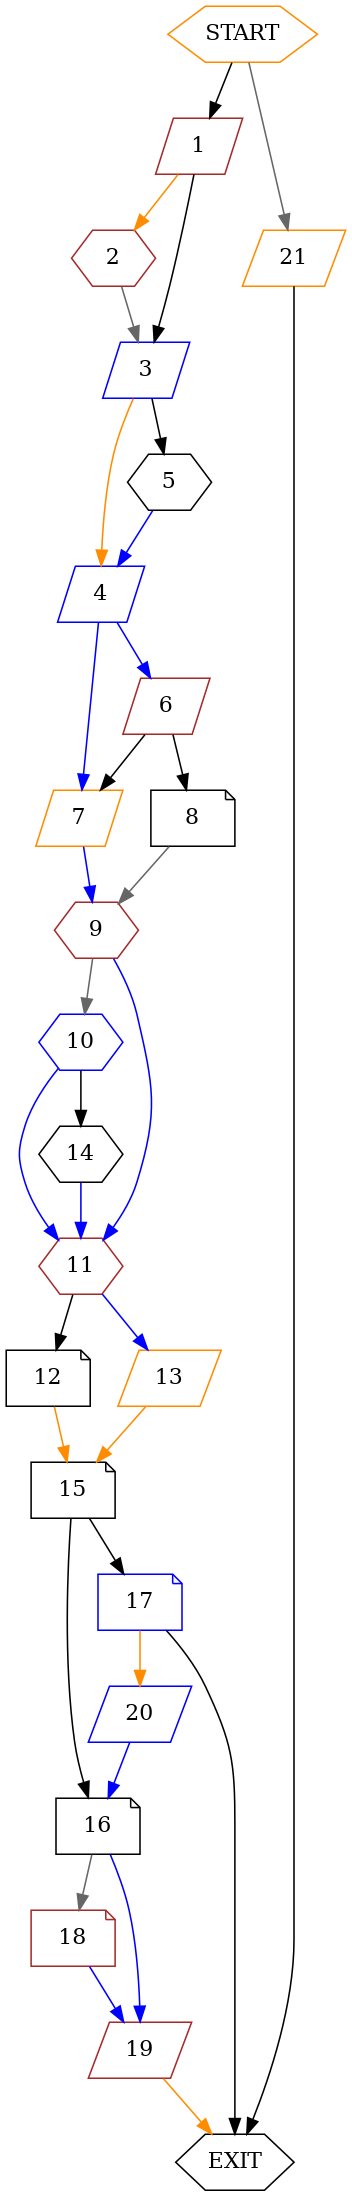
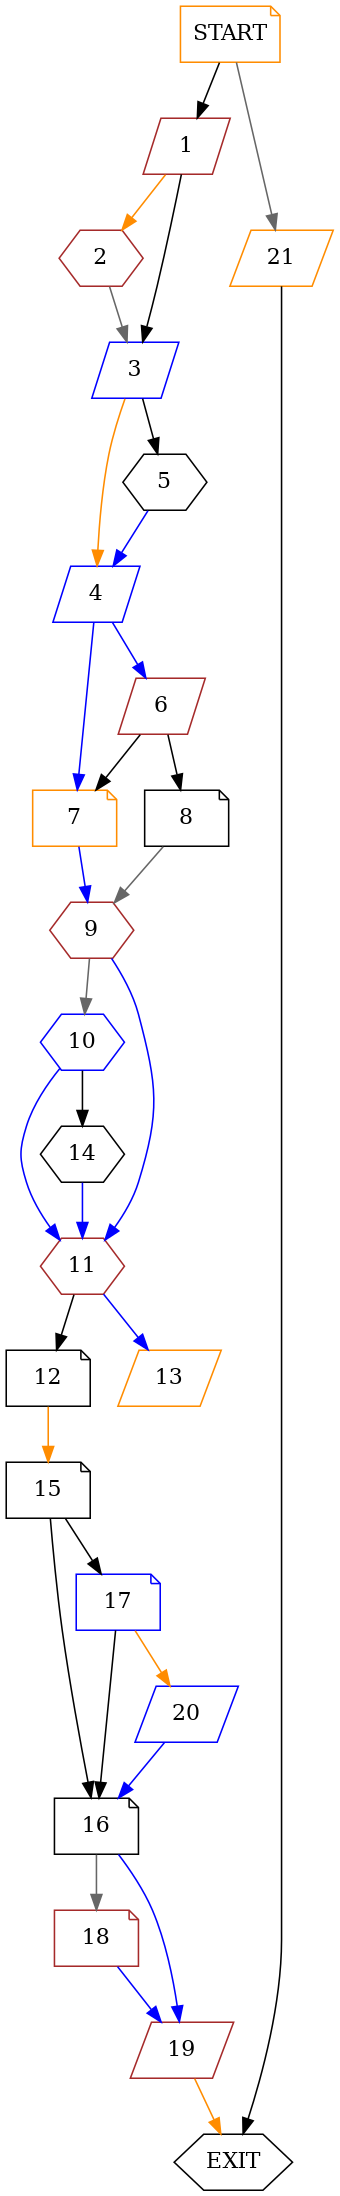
(243, 34) -> (230, 34)
(79, 818) -> (75, 818)
(127, 1428) -> none
(235, 1866) -> (108, 1706)
